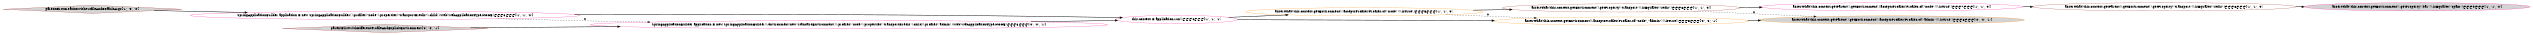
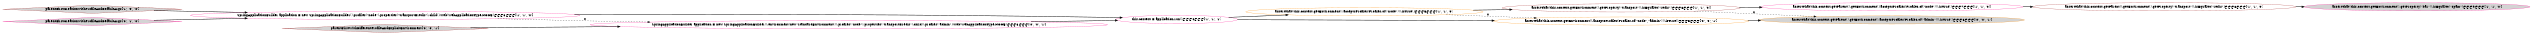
none -> (92, 22)
